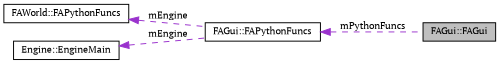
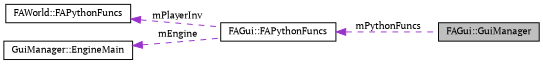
(167, 16) -> (177, 16)
(459, 32) -> (489, 32)
(66, 50) -> (68, 50)
